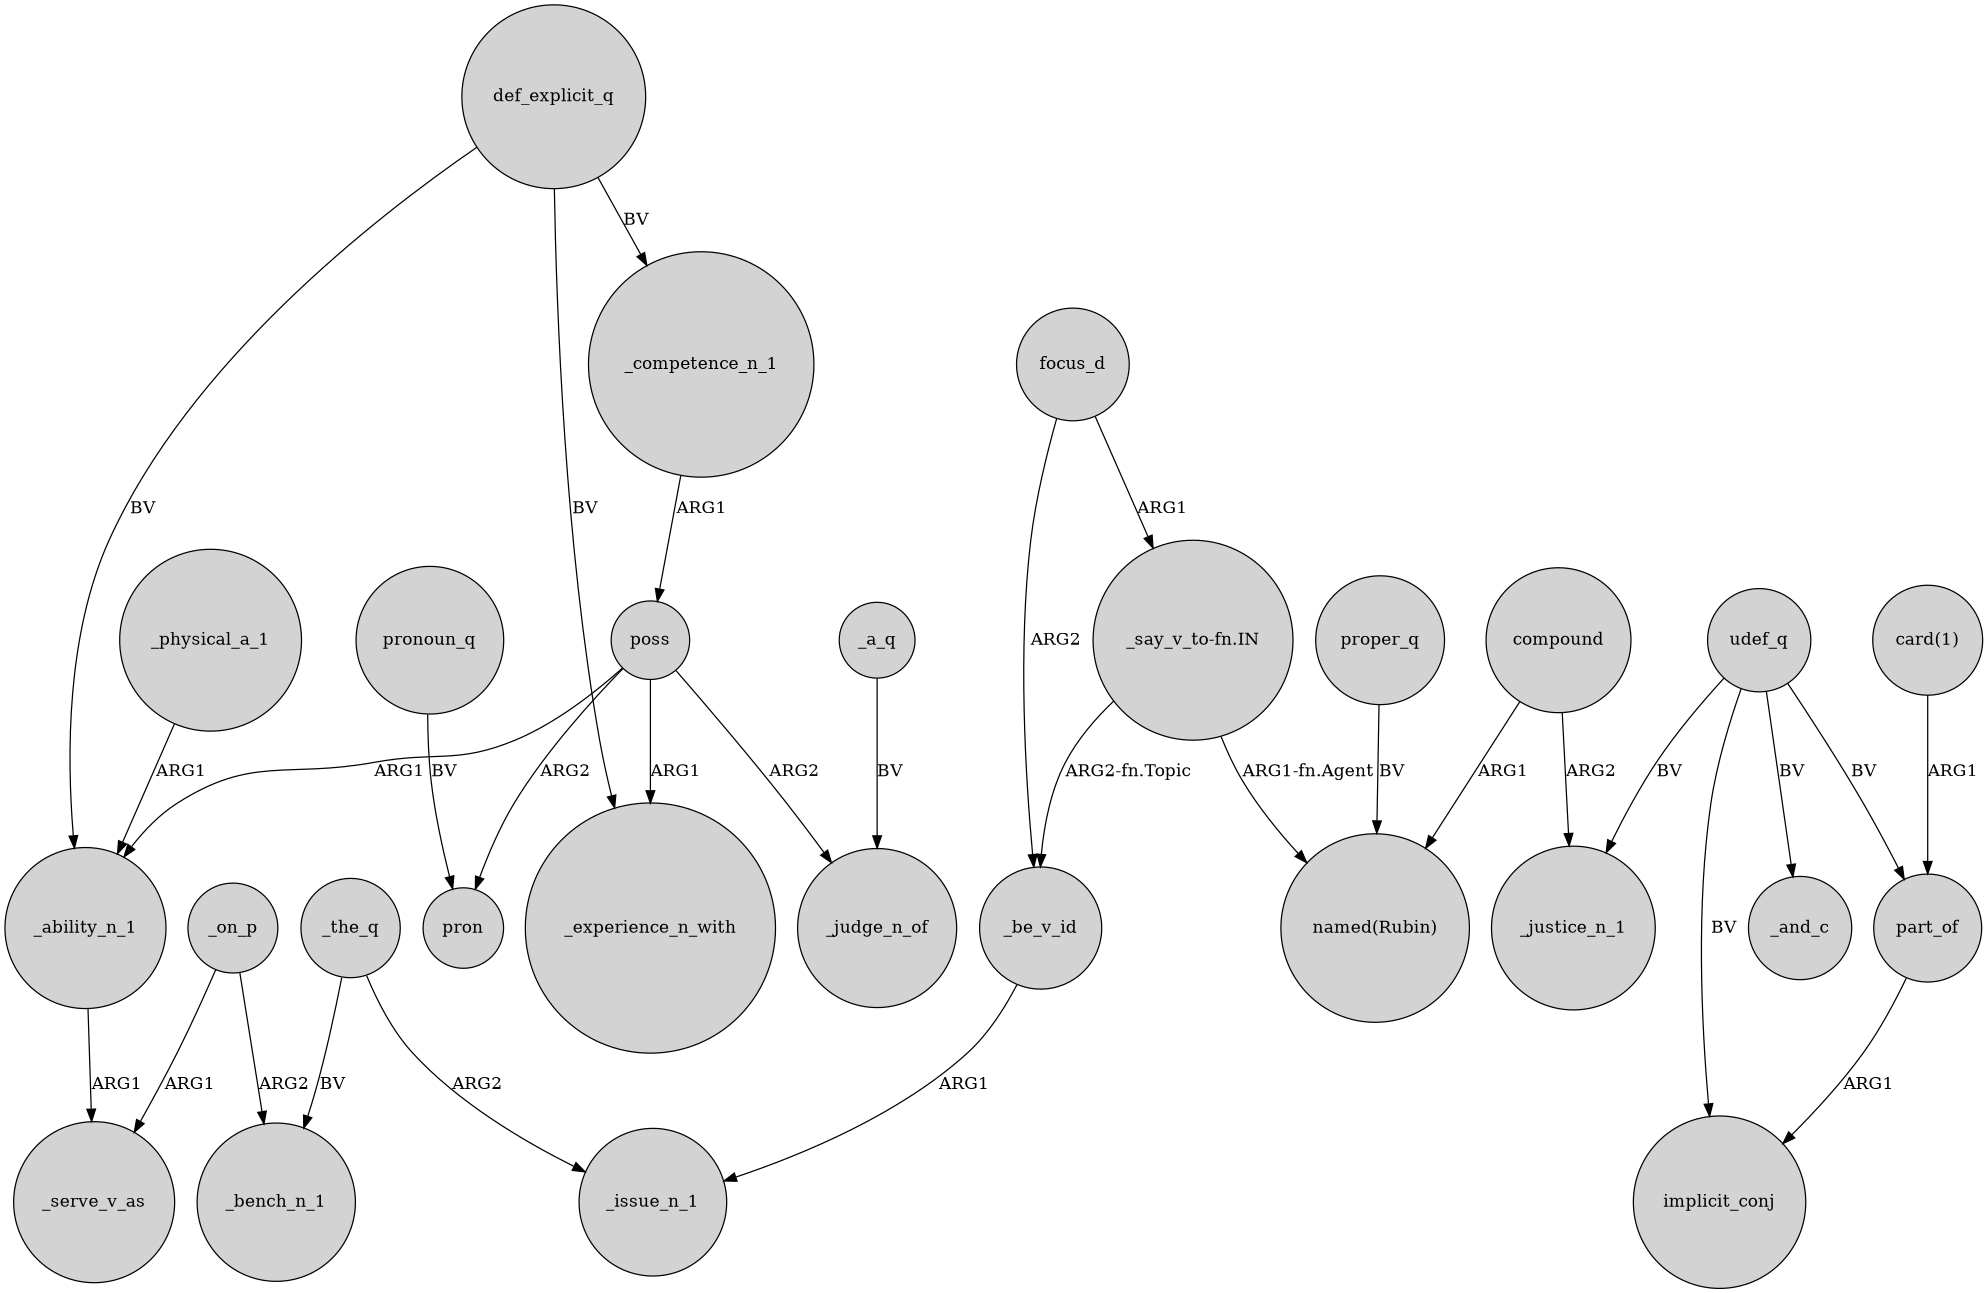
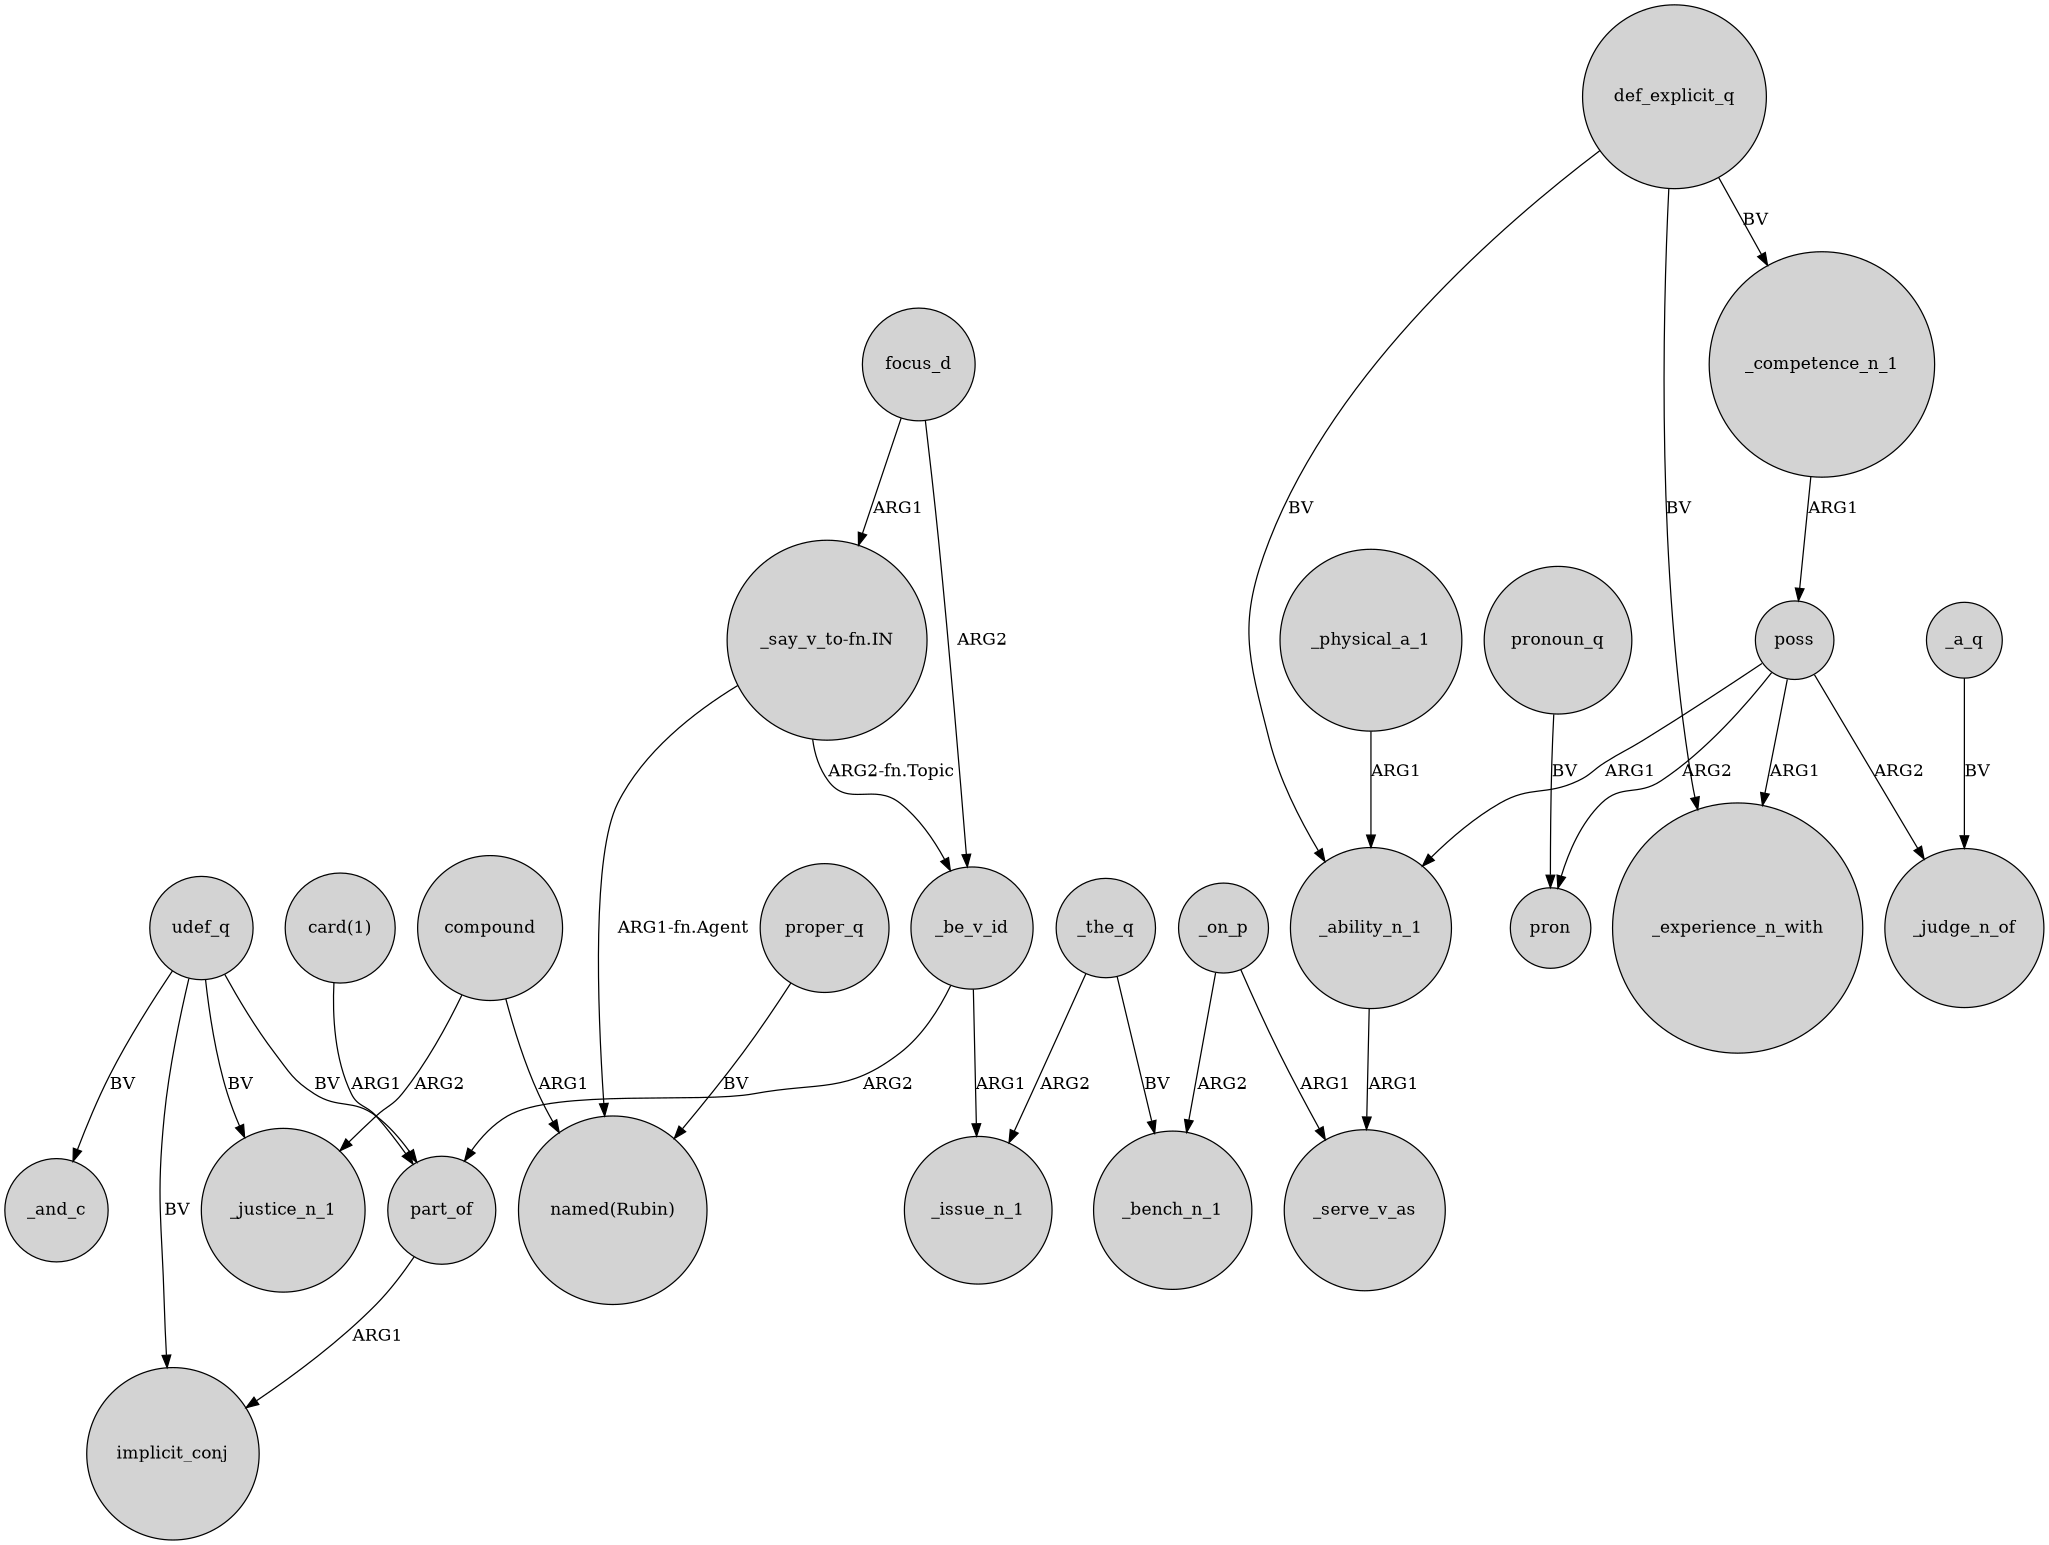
none -> (724, 1097)
